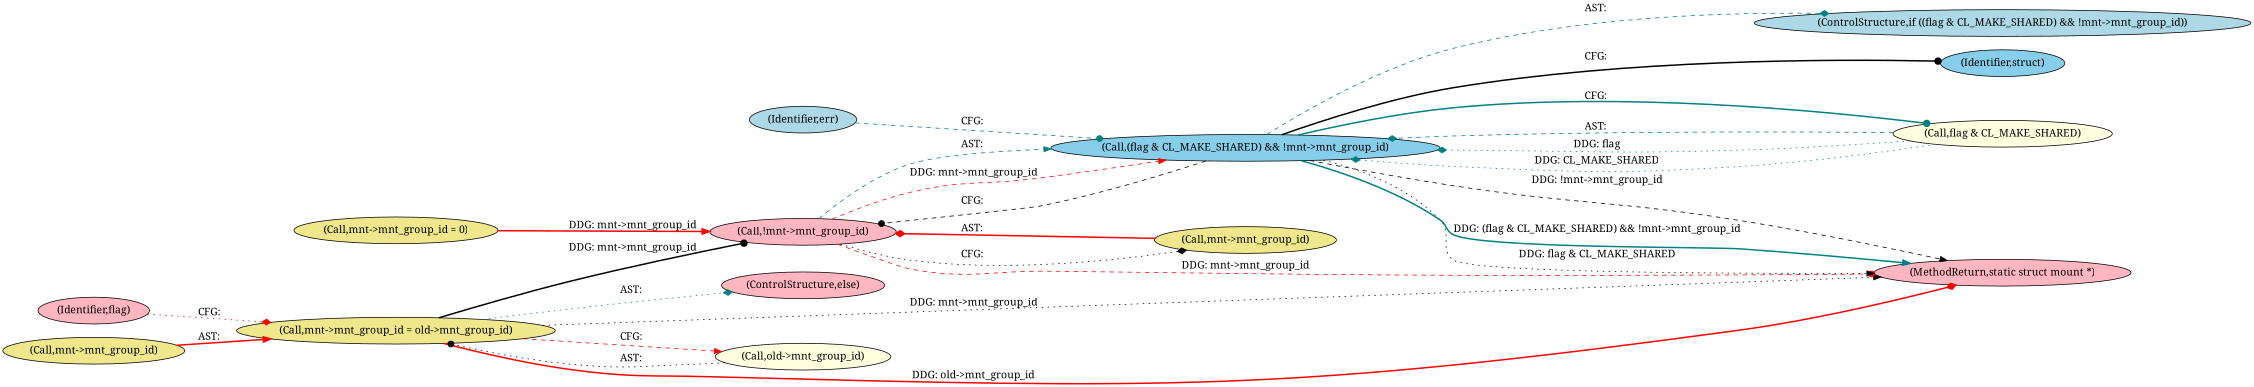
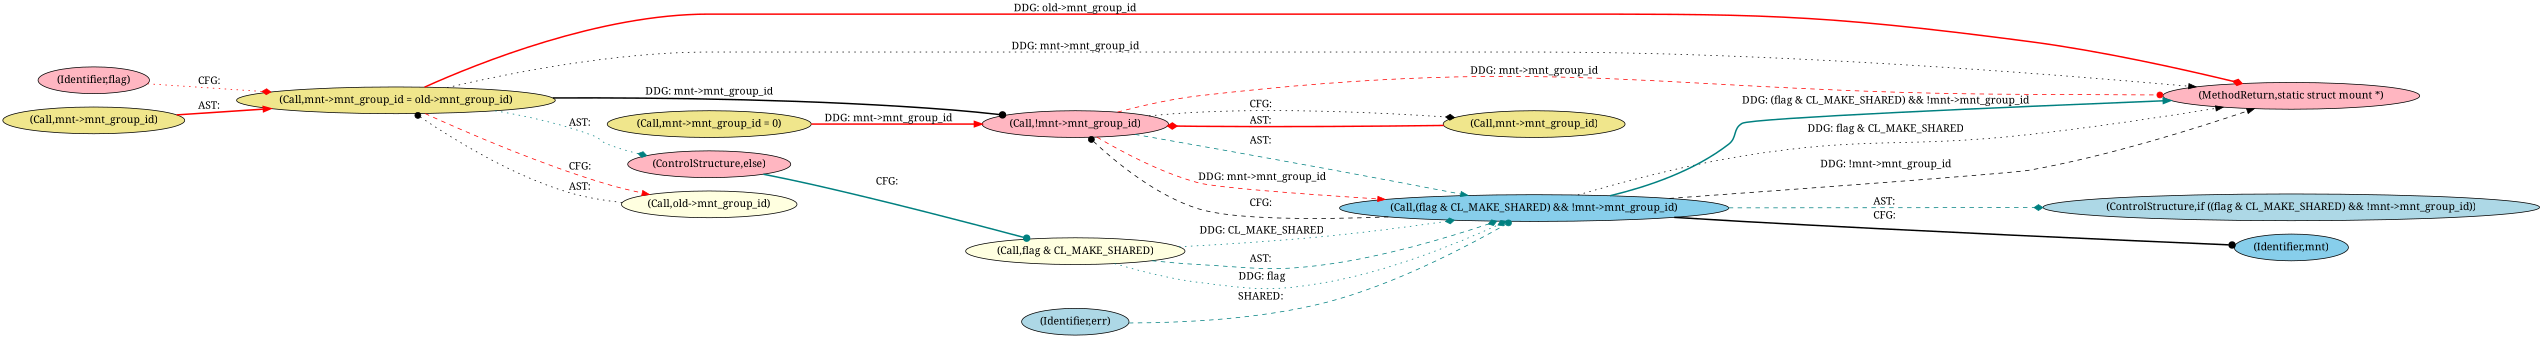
(2003, 63) -> (2291, 247)
(1610, 102) -> (894, 204)
(974, 121) -> (1262, 297)
